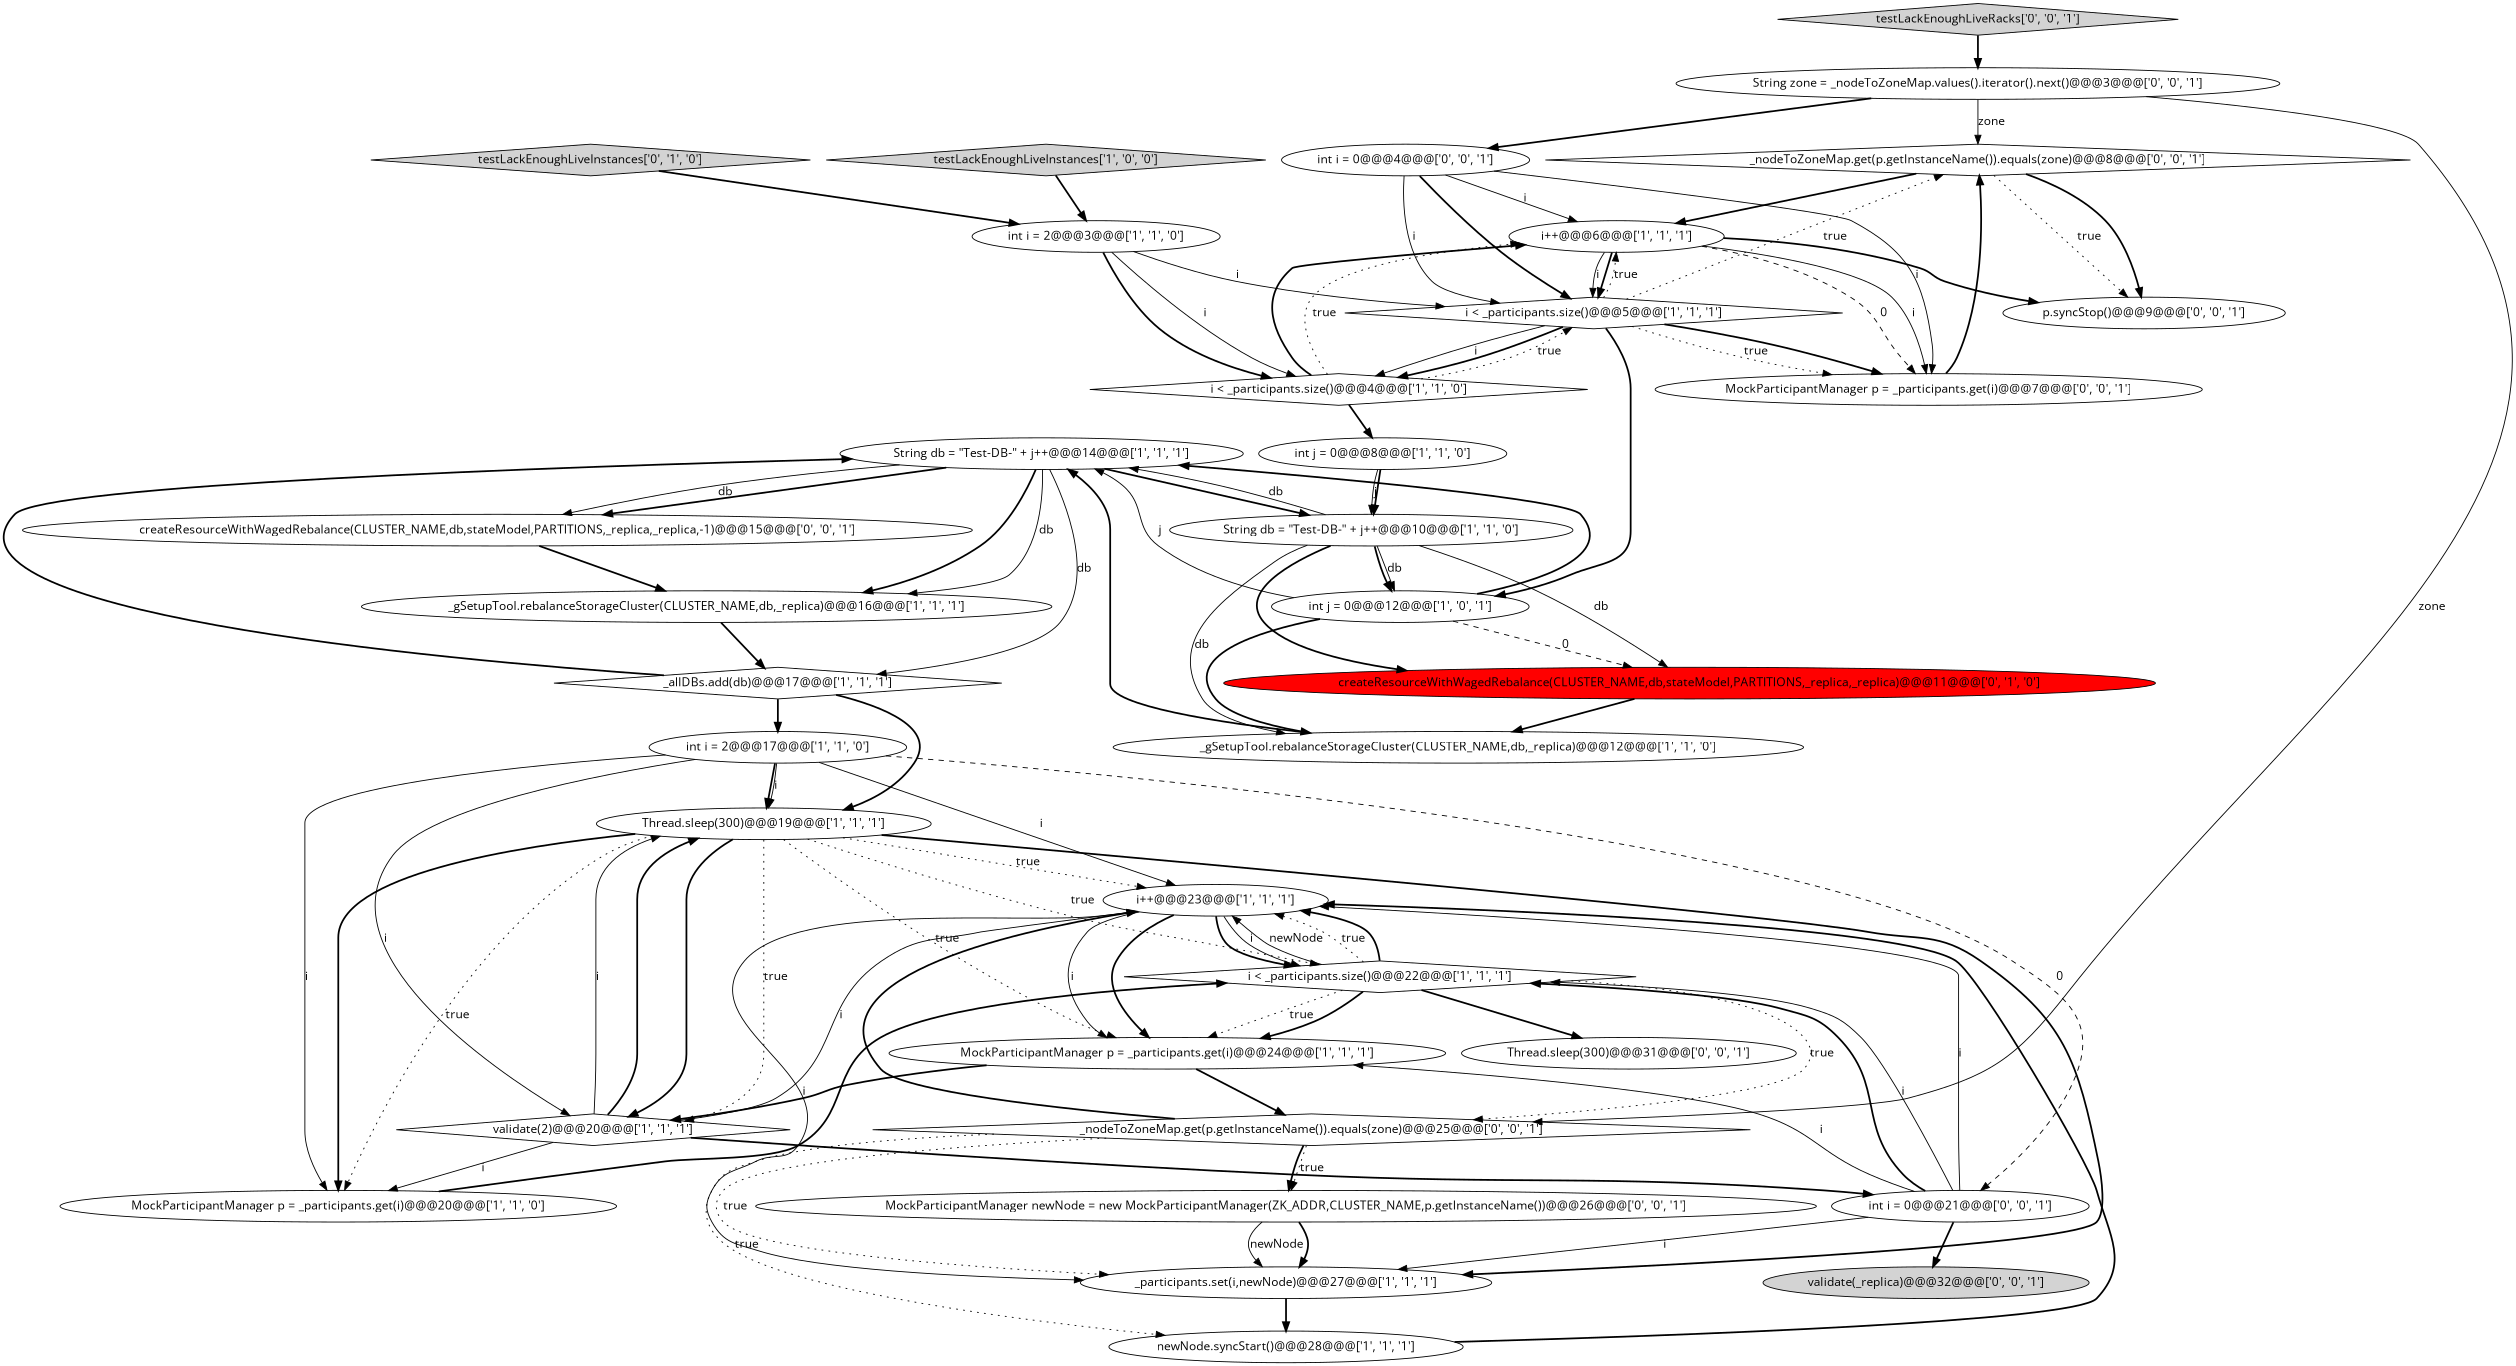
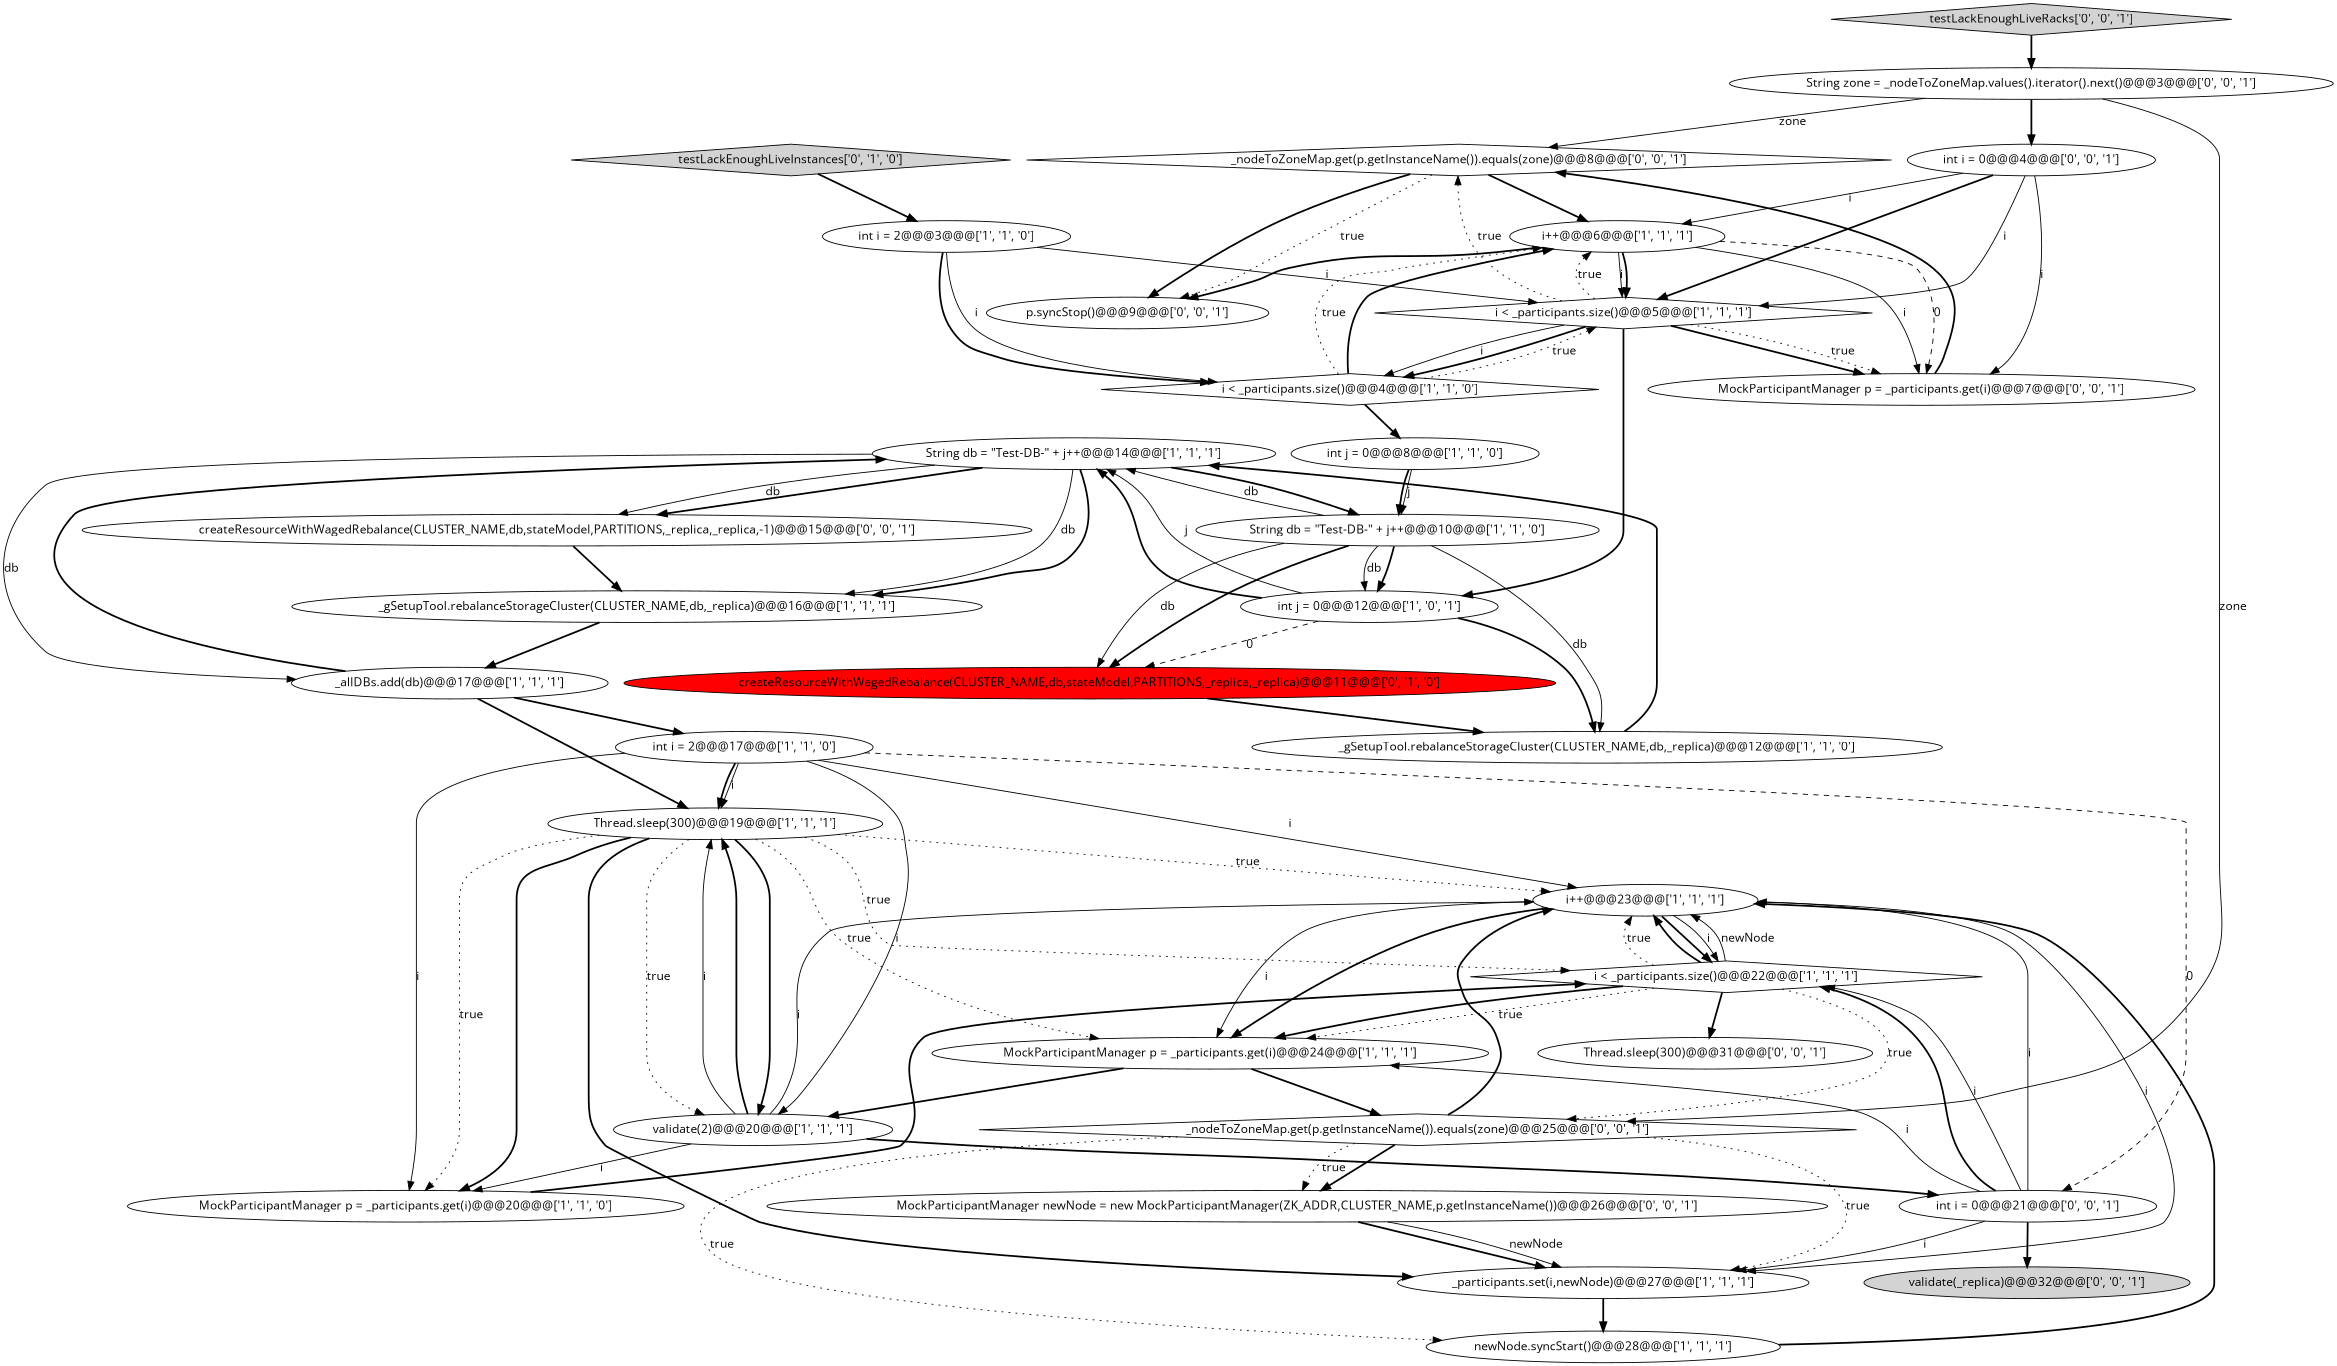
(1046, 160) -> none
(778, 683) -> (450, 683)
(593, 1130) -> (753, 1130)
